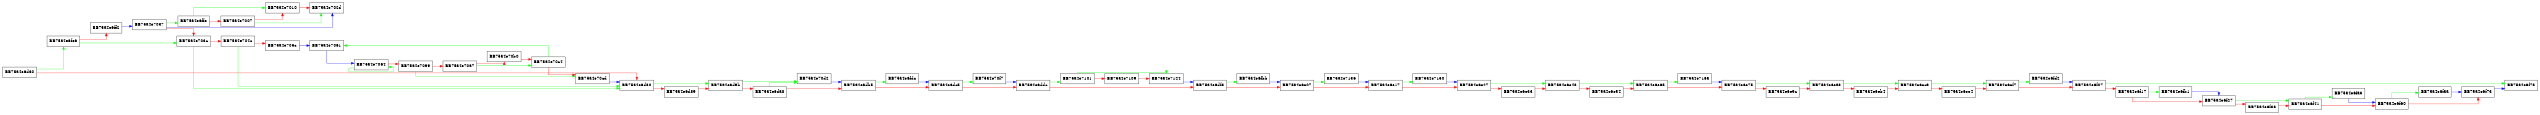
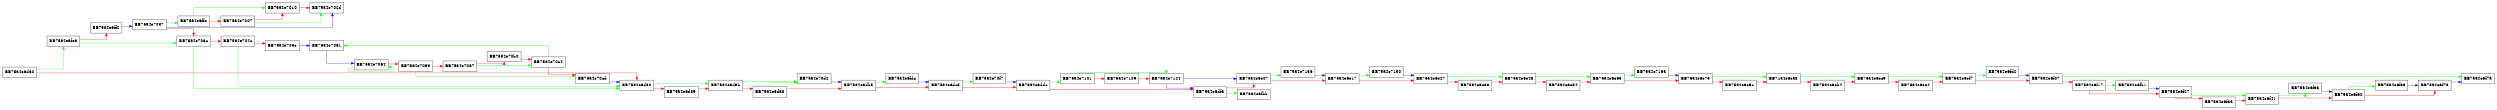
(1273, 82) -> (1209, 79)
(1827, 85) -> (1783, 79)
